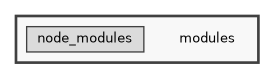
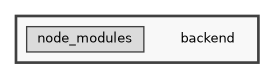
(208, 39) -> (208, 39)
